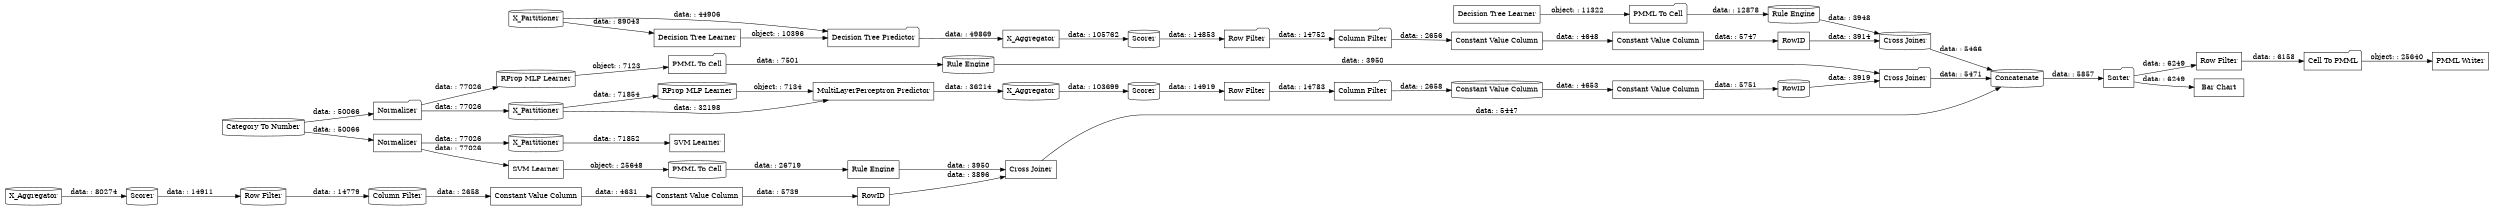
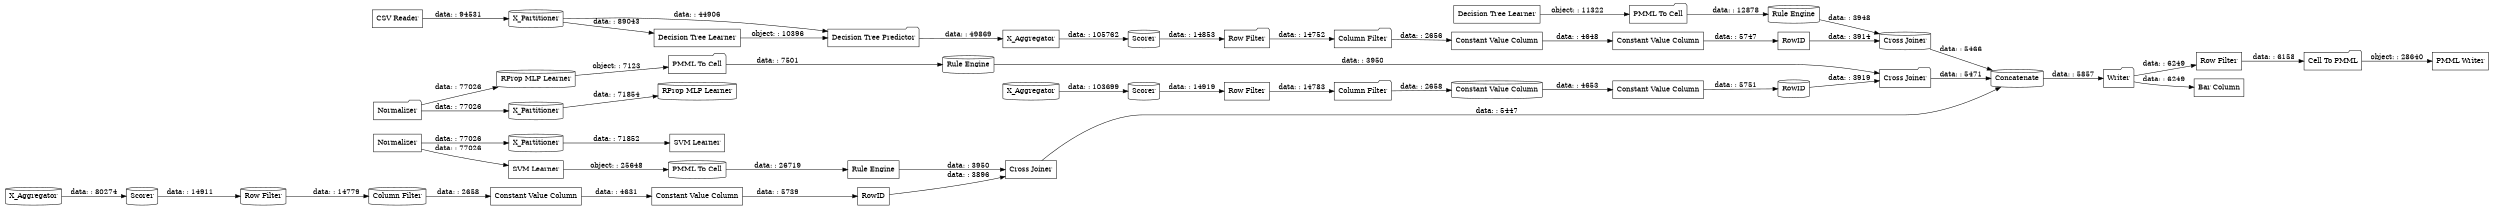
none -> (397, 19)
(2397, 57) -> (2397, 57)
(2119, 78) -> (2119, 78)
(2219, 88) -> (2219, 88)
(873, 91) -> none
(263, 127) -> none
